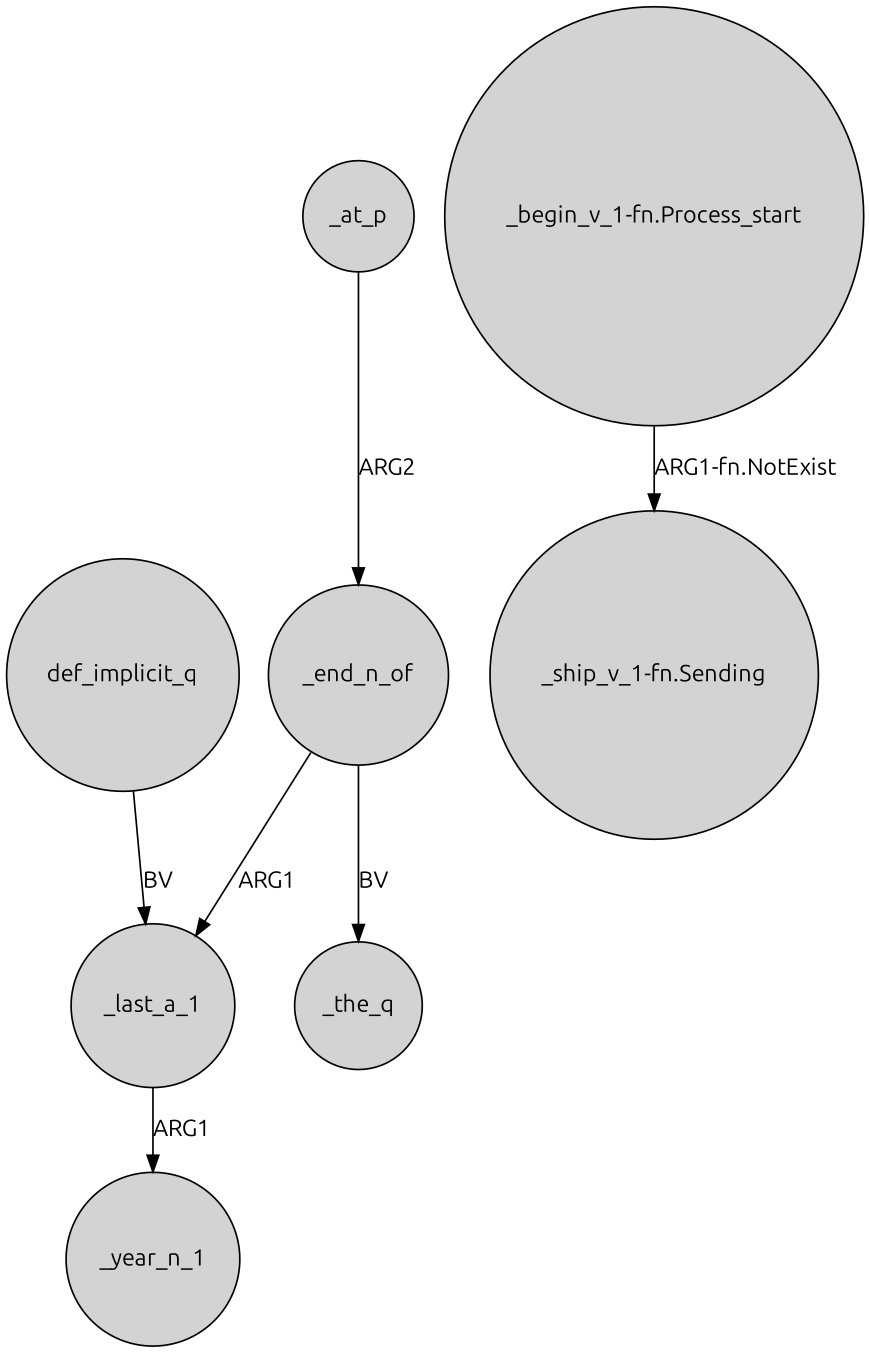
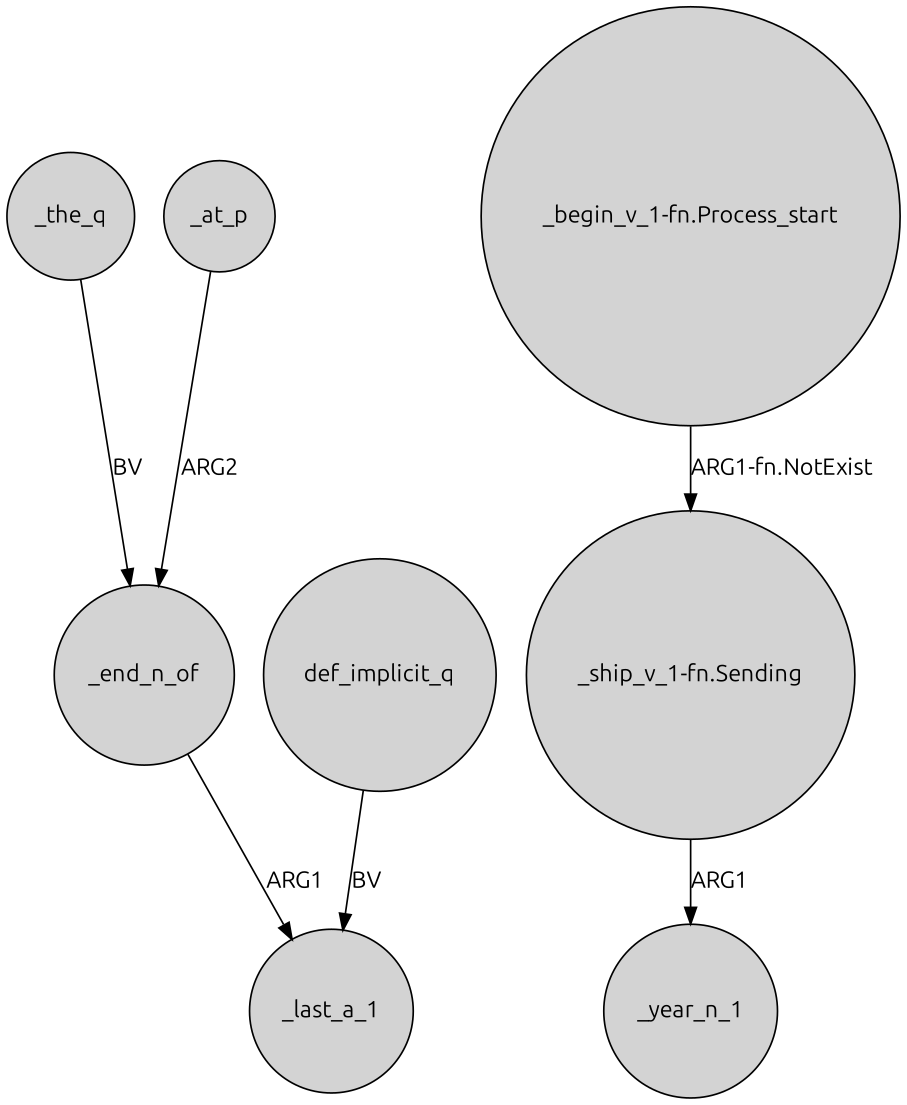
(358, 845) -> (104, 424)
(153, 1121) -> (691, 873)
